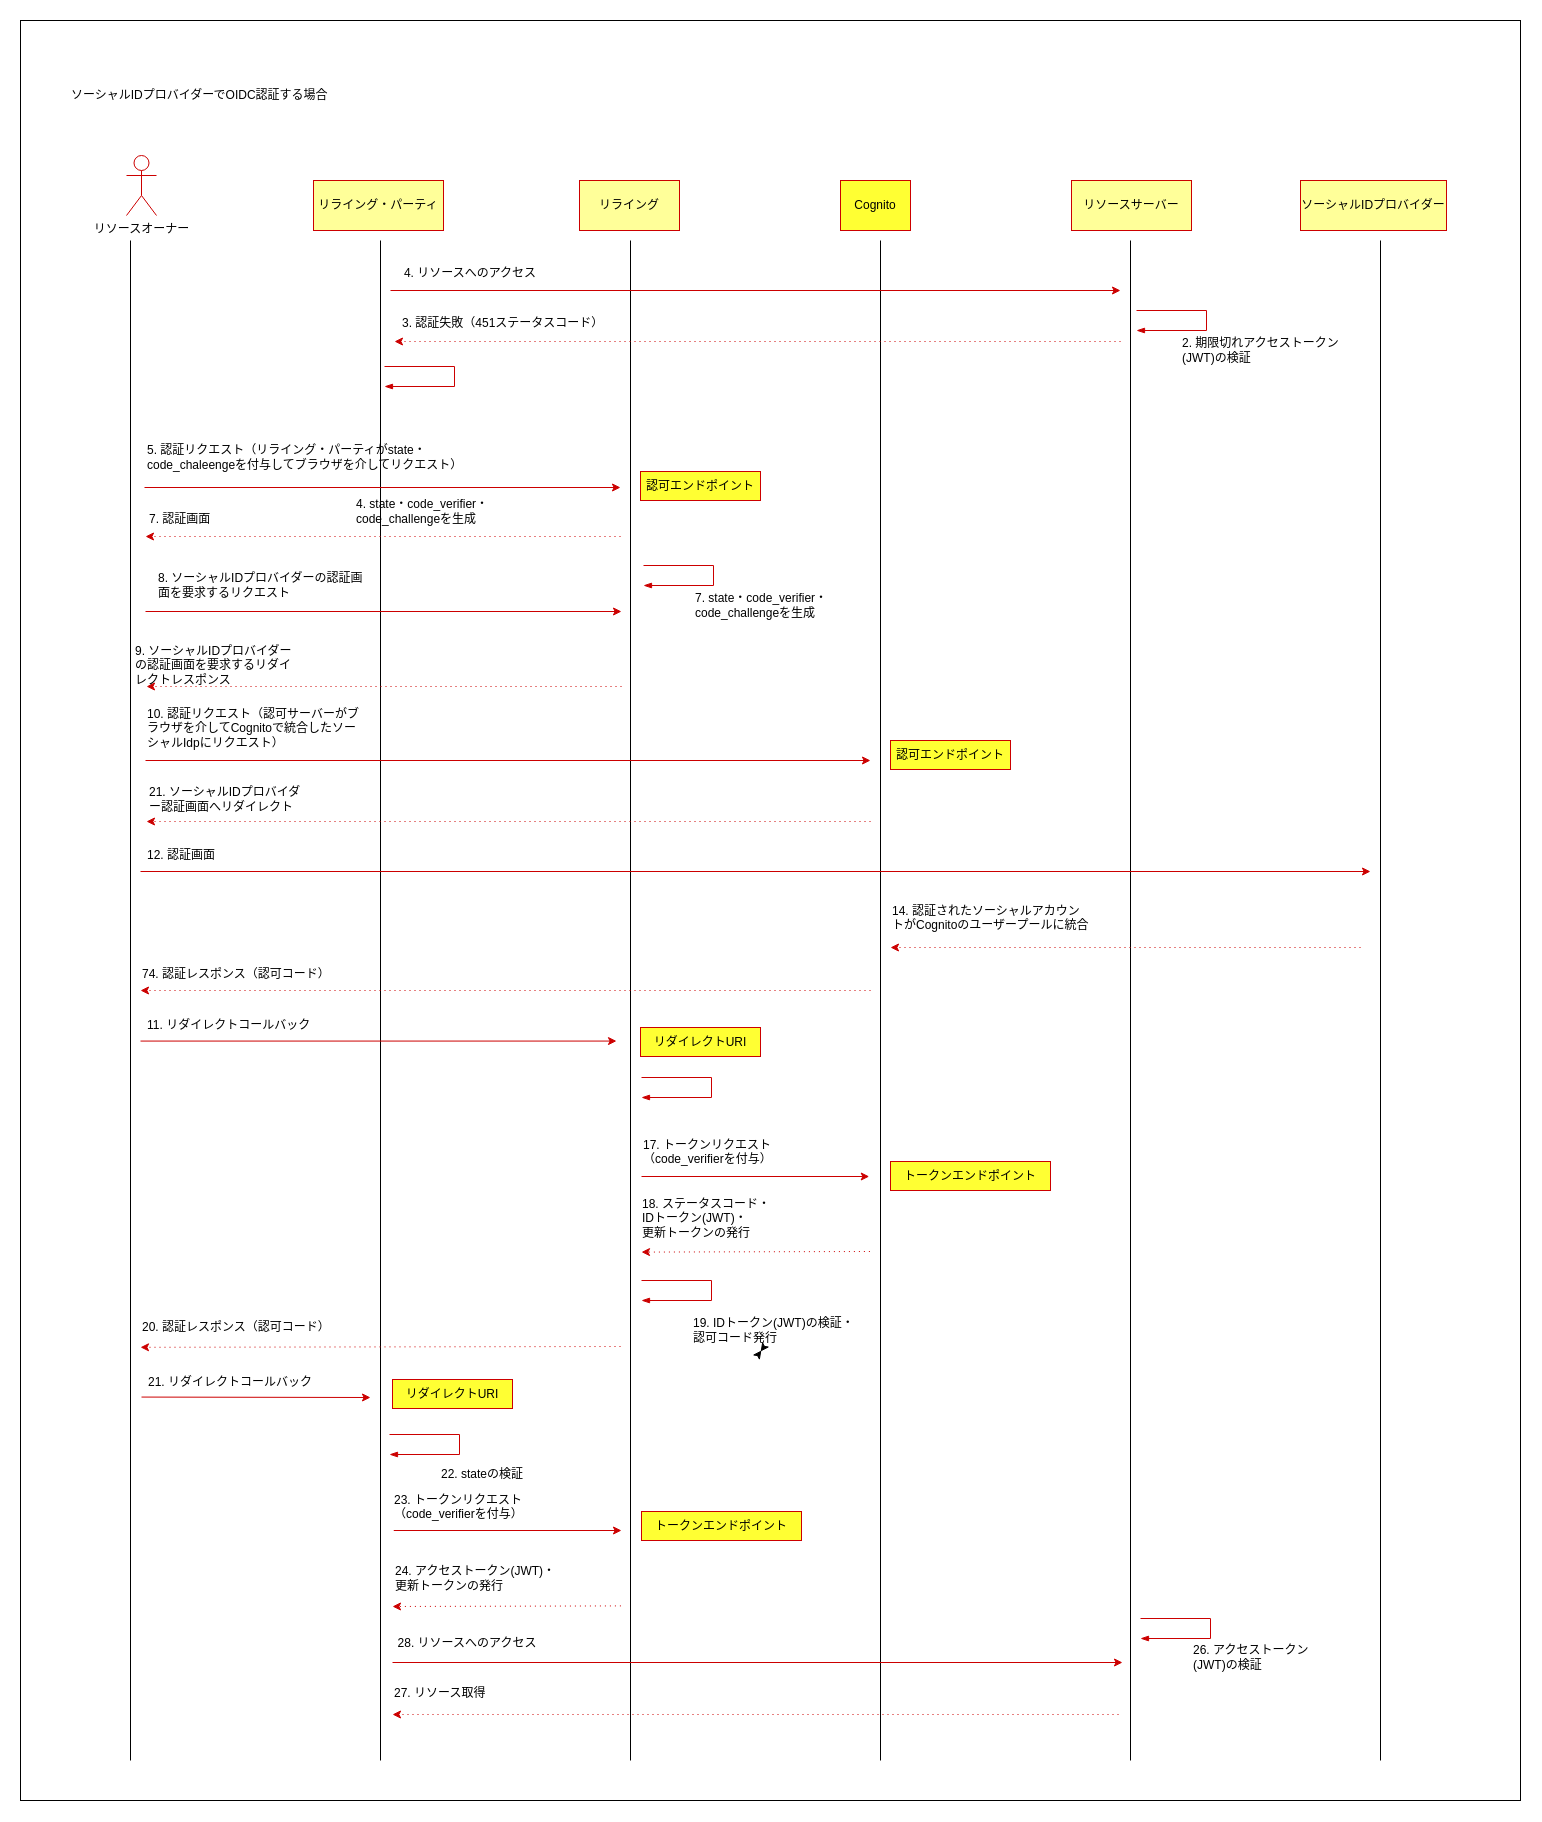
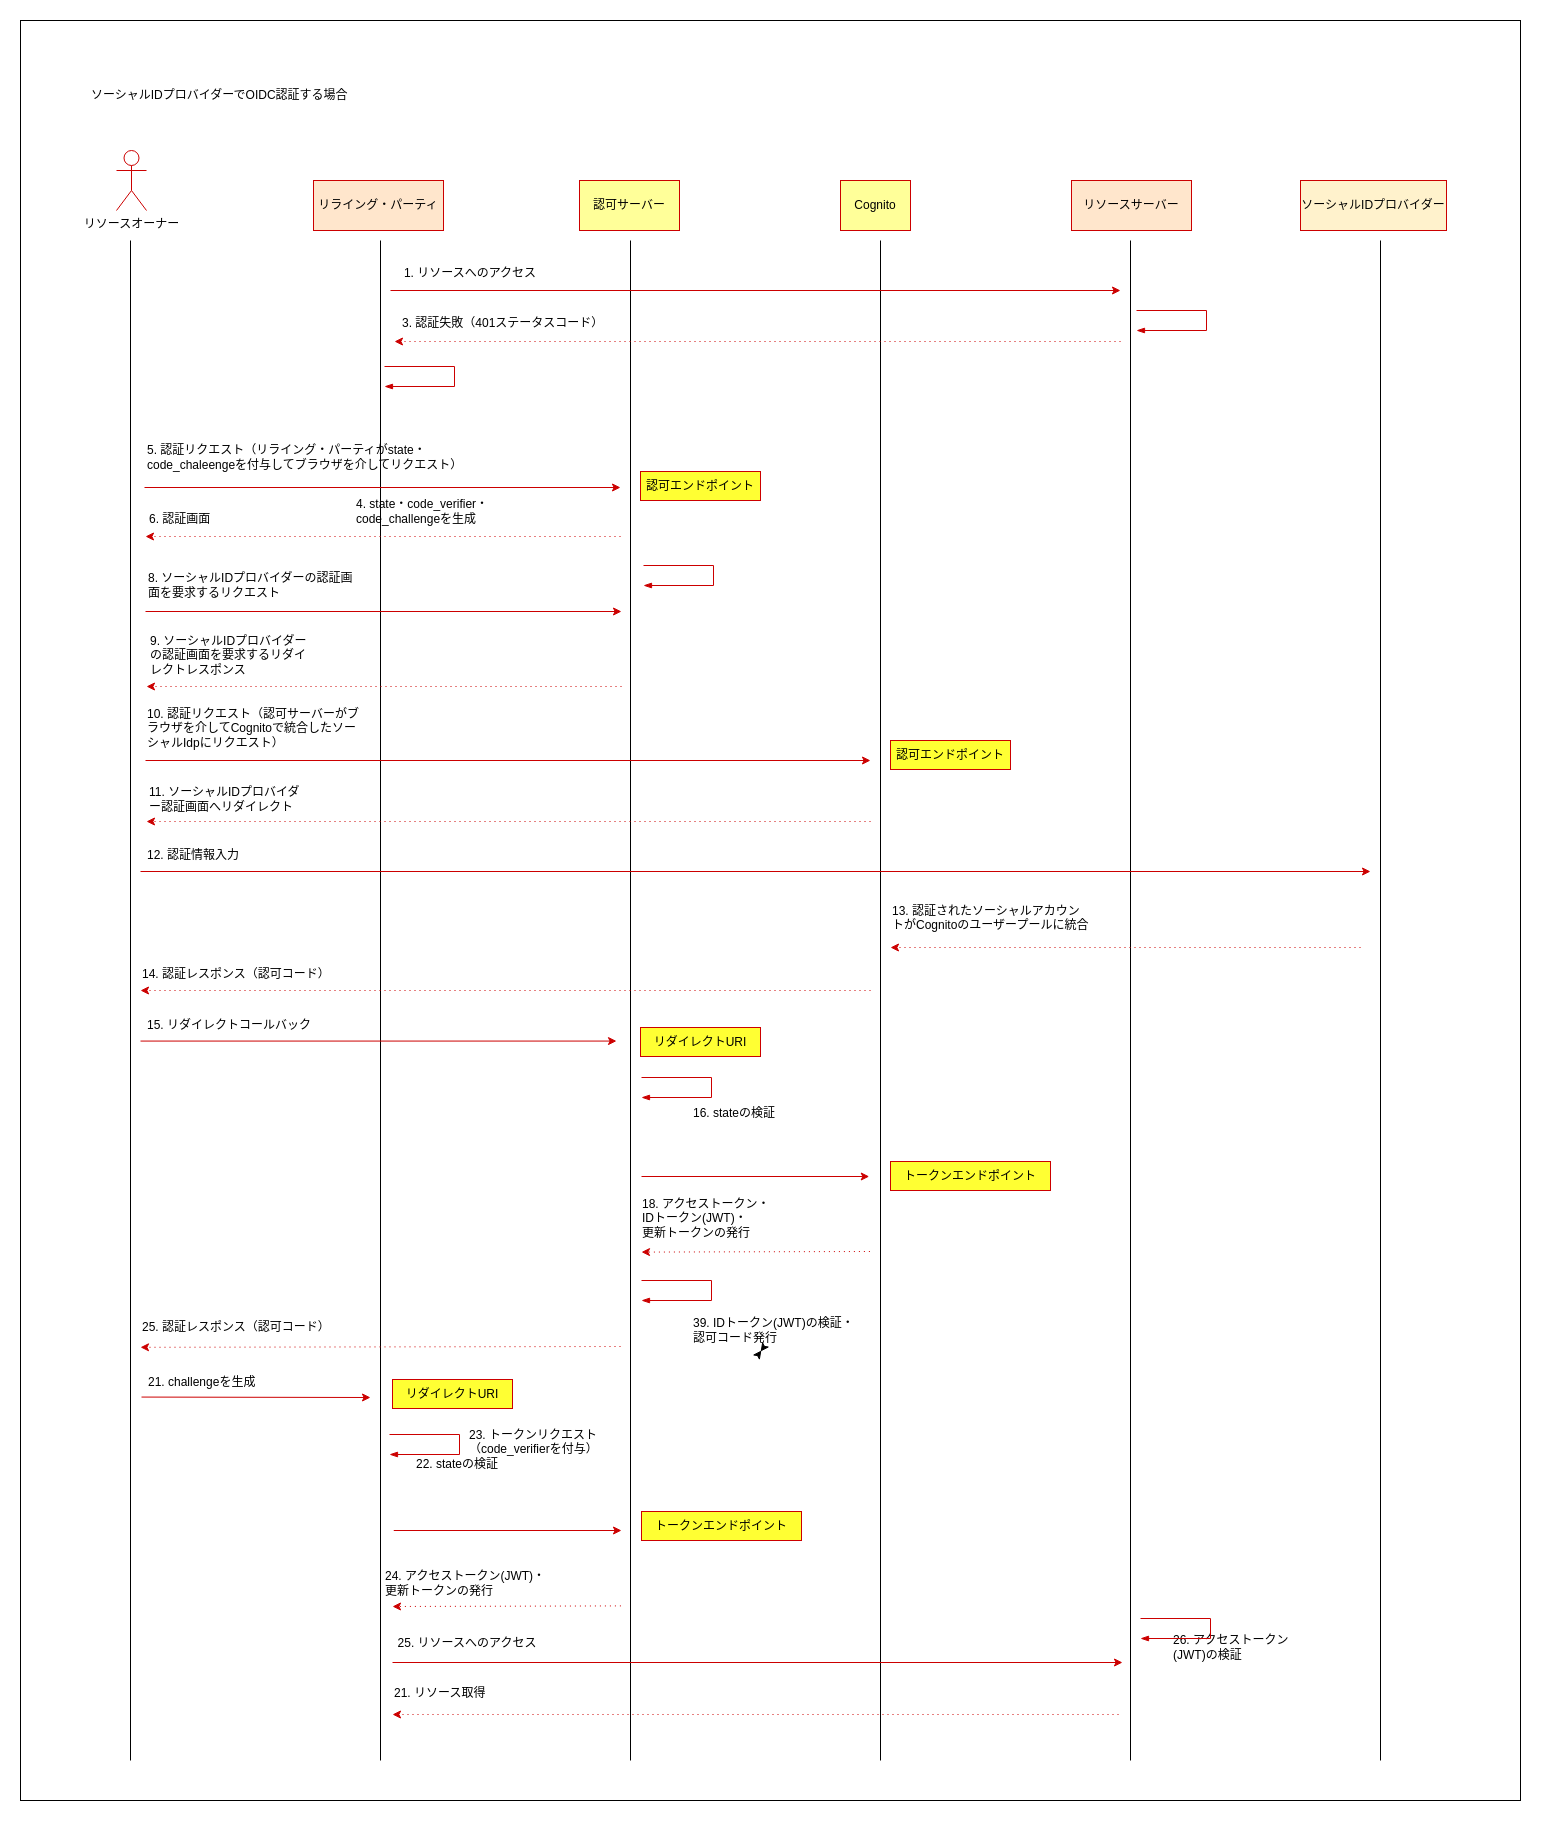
(200, 96) -> (220, 96)
(142, 186) -> (132, 181)
(379, 206) -> (379, 206)
(630, 206) -> (630, 206)
(876, 206) -> (876, 206)
(1132, 206) -> (1132, 206)
(1374, 206) -> (1374, 206)
(471, 274) -> (471, 274)
(504, 324) -> (504, 324)
(1261, 350) -> none
(180, 520) -> (180, 520)
(264, 585) -> (254, 585)
(767, 605) -> none
(214, 665) -> (229, 655)
(229, 800) -> (229, 800)
(182, 856) -> (194, 856)
(992, 919) -> (992, 919)
(237, 975) -> (237, 975)
(230, 1026) -> (230, 1026)
none -> (762, 1113)
(742, 1142) -> none
(707, 1219) -> (707, 1219)
(237, 1328) -> (237, 1328)
(775, 1331) -> (775, 1331)
(231, 1383) -> (204, 1383)
(510, 1474) -> (485, 1464)
(497, 1497) -> (572, 1432)
(482, 1579) -> (472, 1584)
(468, 1644) -> (468, 1644)
(1261, 1657) -> (1241, 1647)
(441, 1694) -> (441, 1694)
